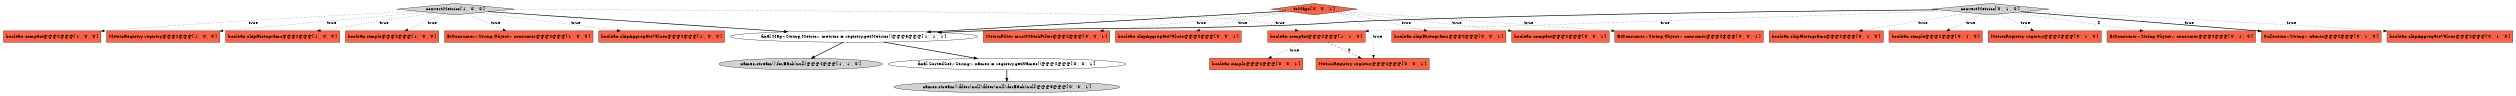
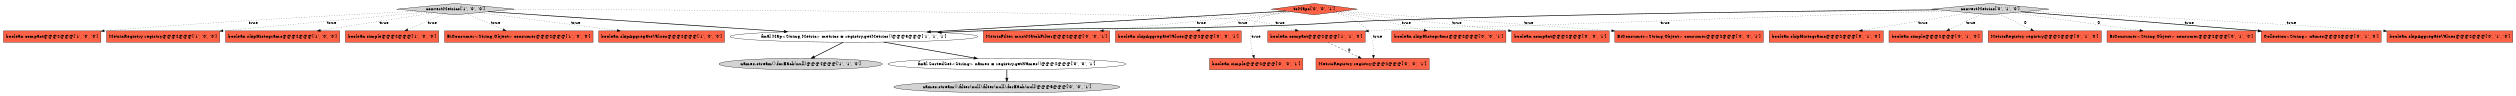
(2026, 23) -> (2026, 23)
(1288, 50) -> (1259, 19)
